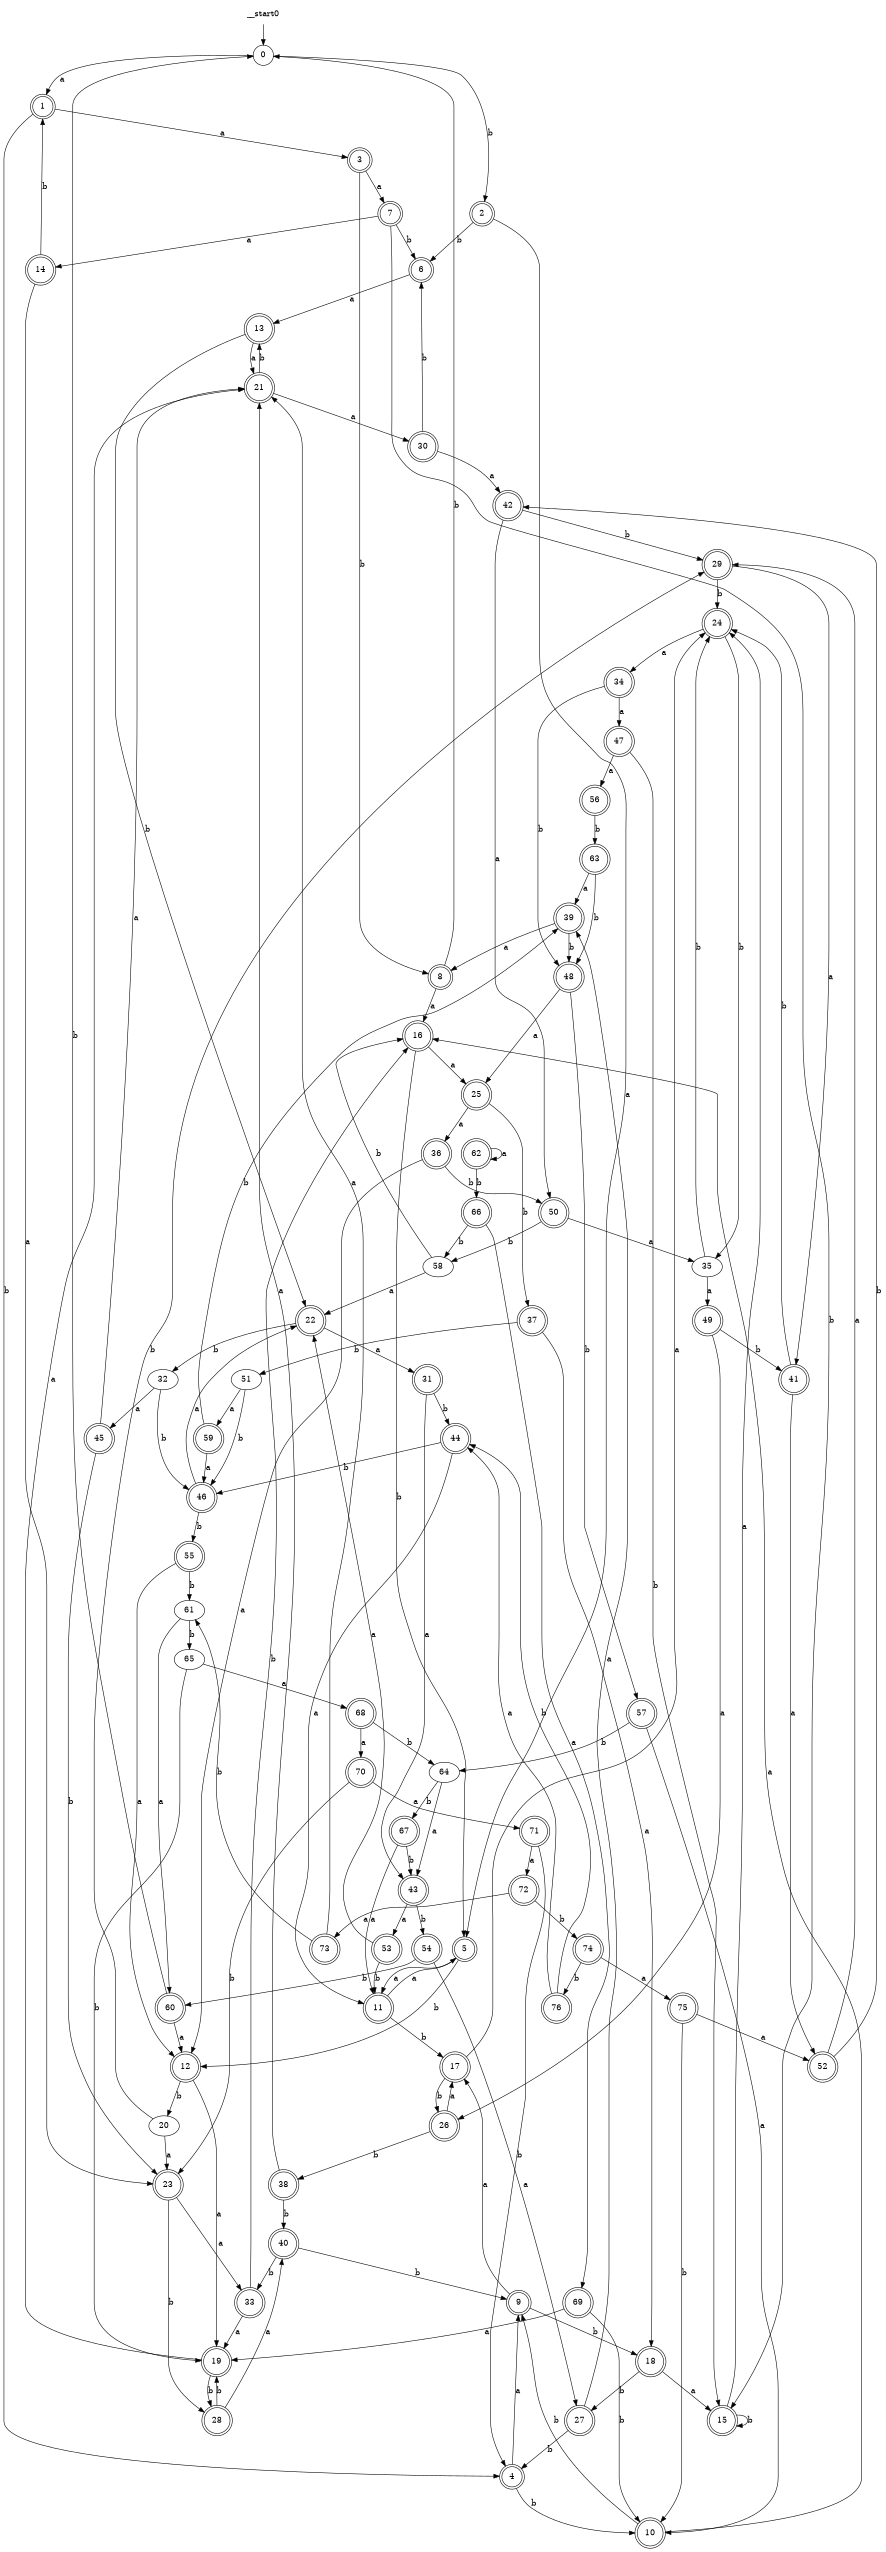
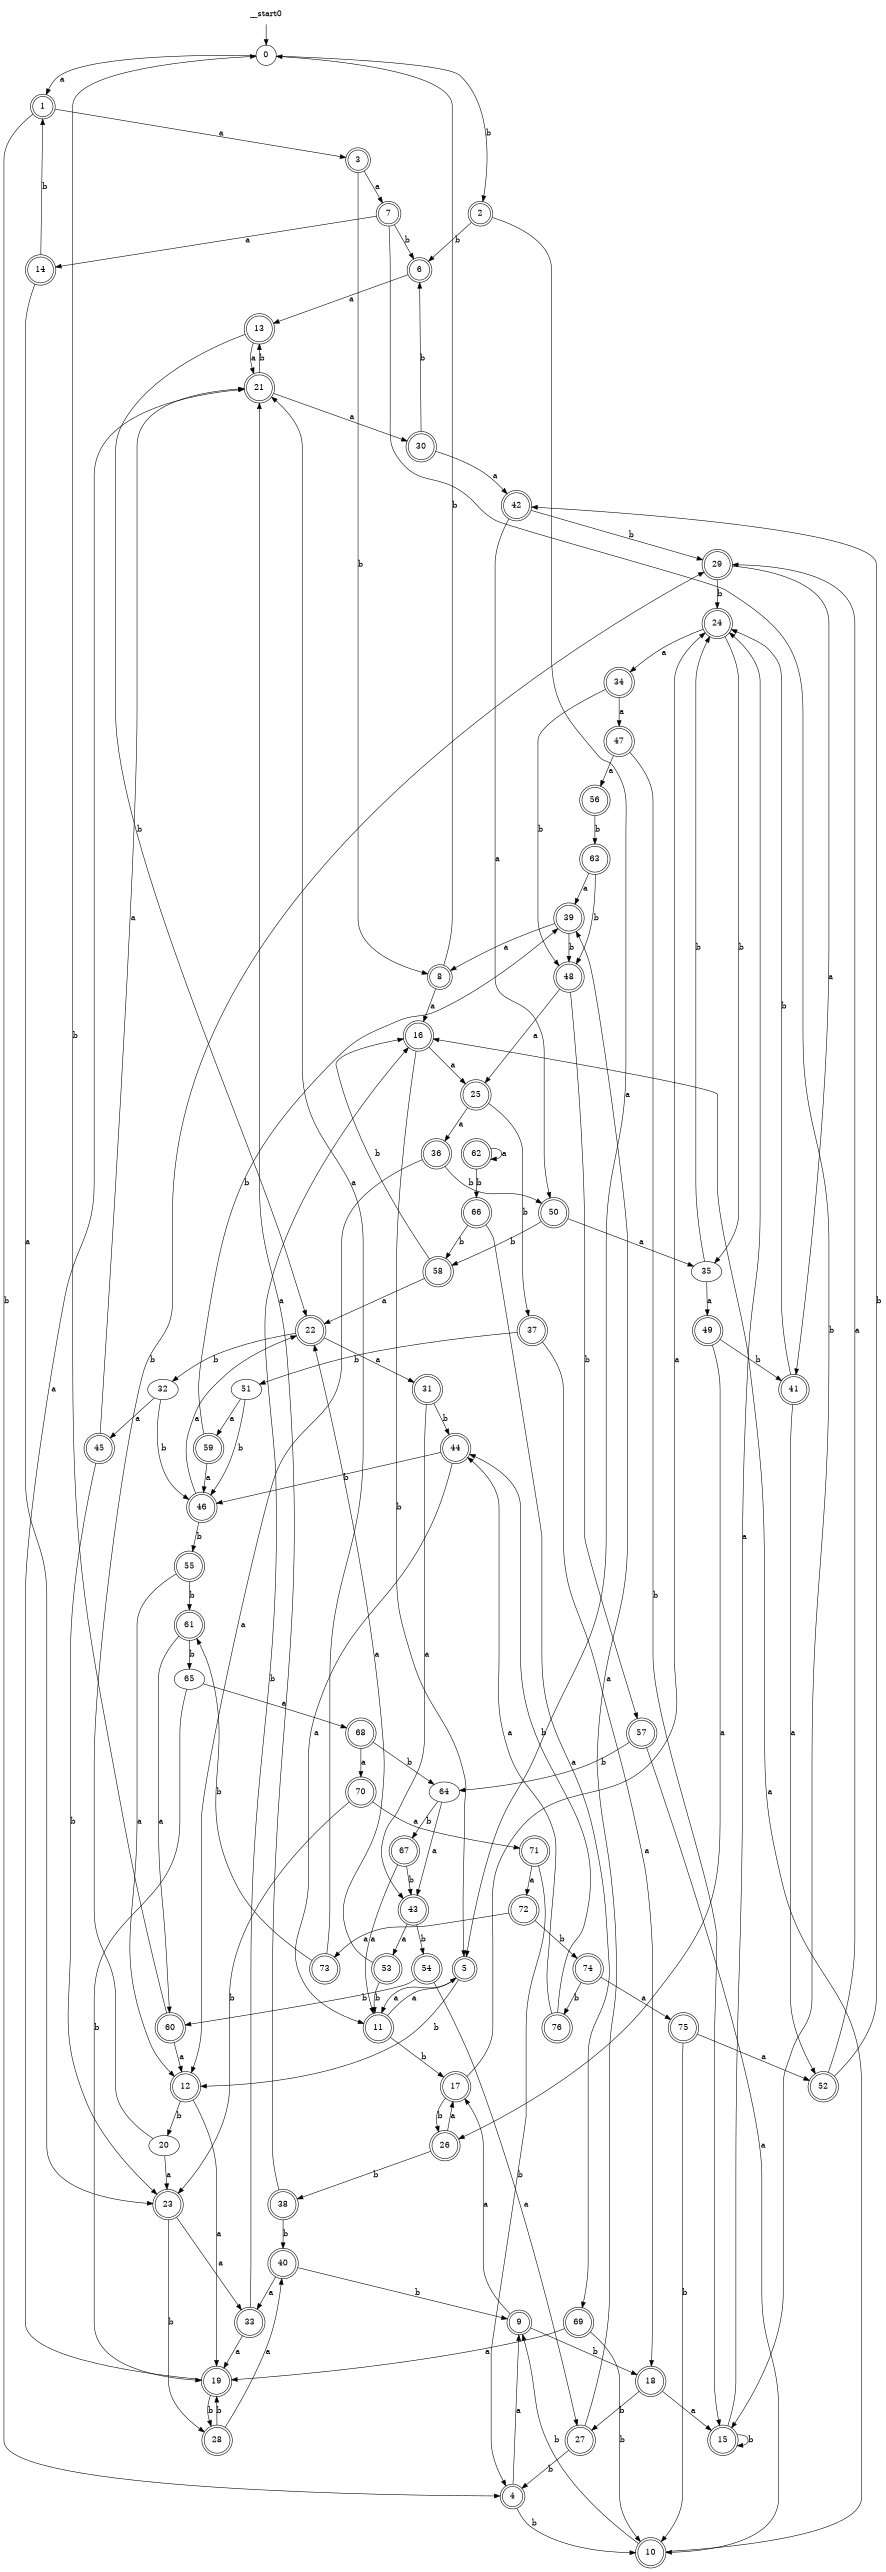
(438, 1267) -> (438, 1272)
(189, 1610) -> (189, 1625)
(271, 2273) -> (271, 2293)
